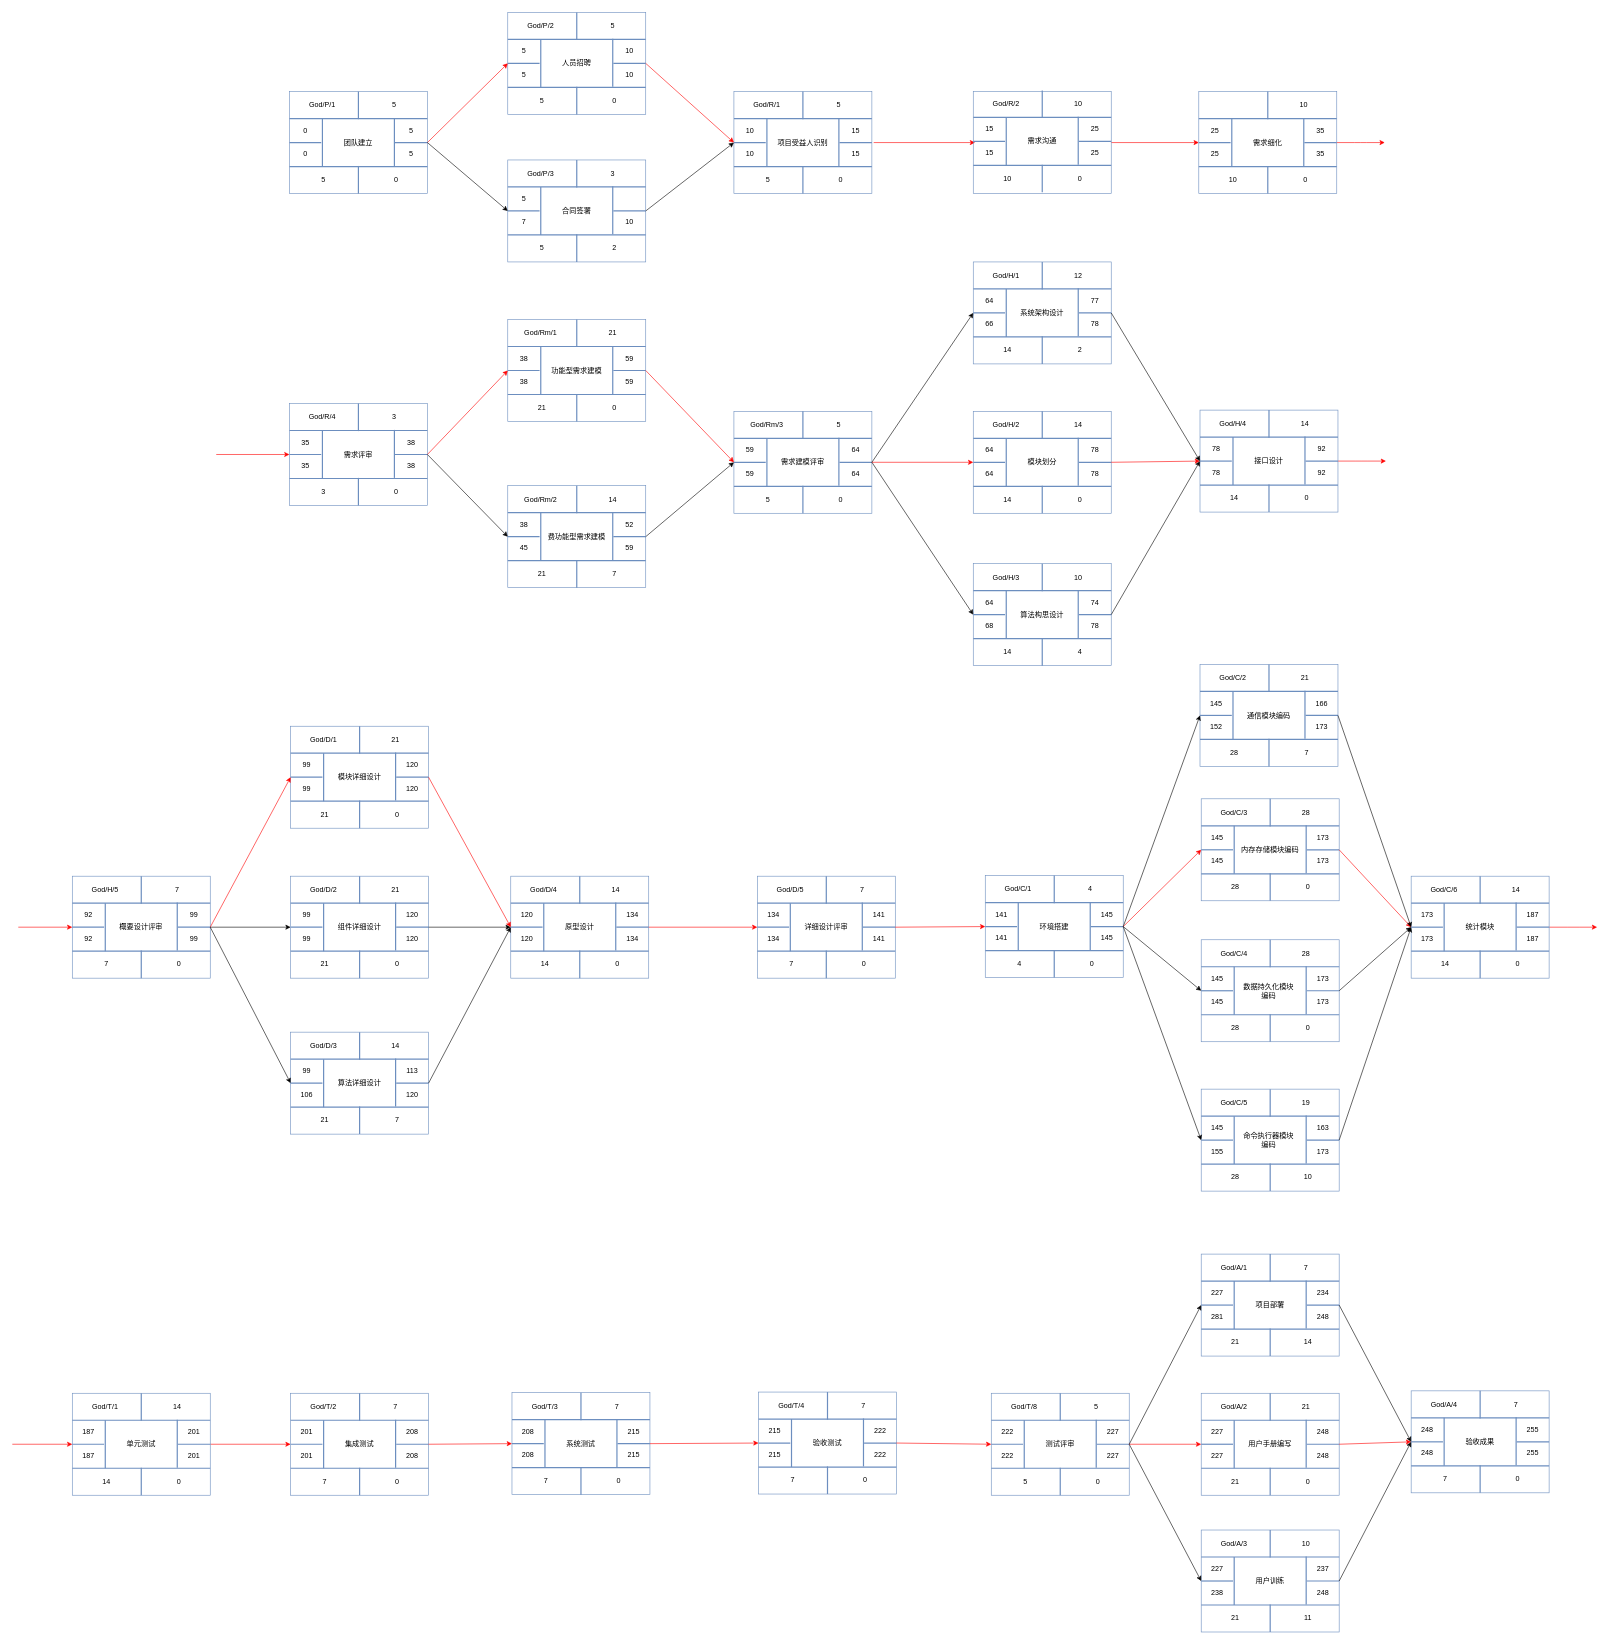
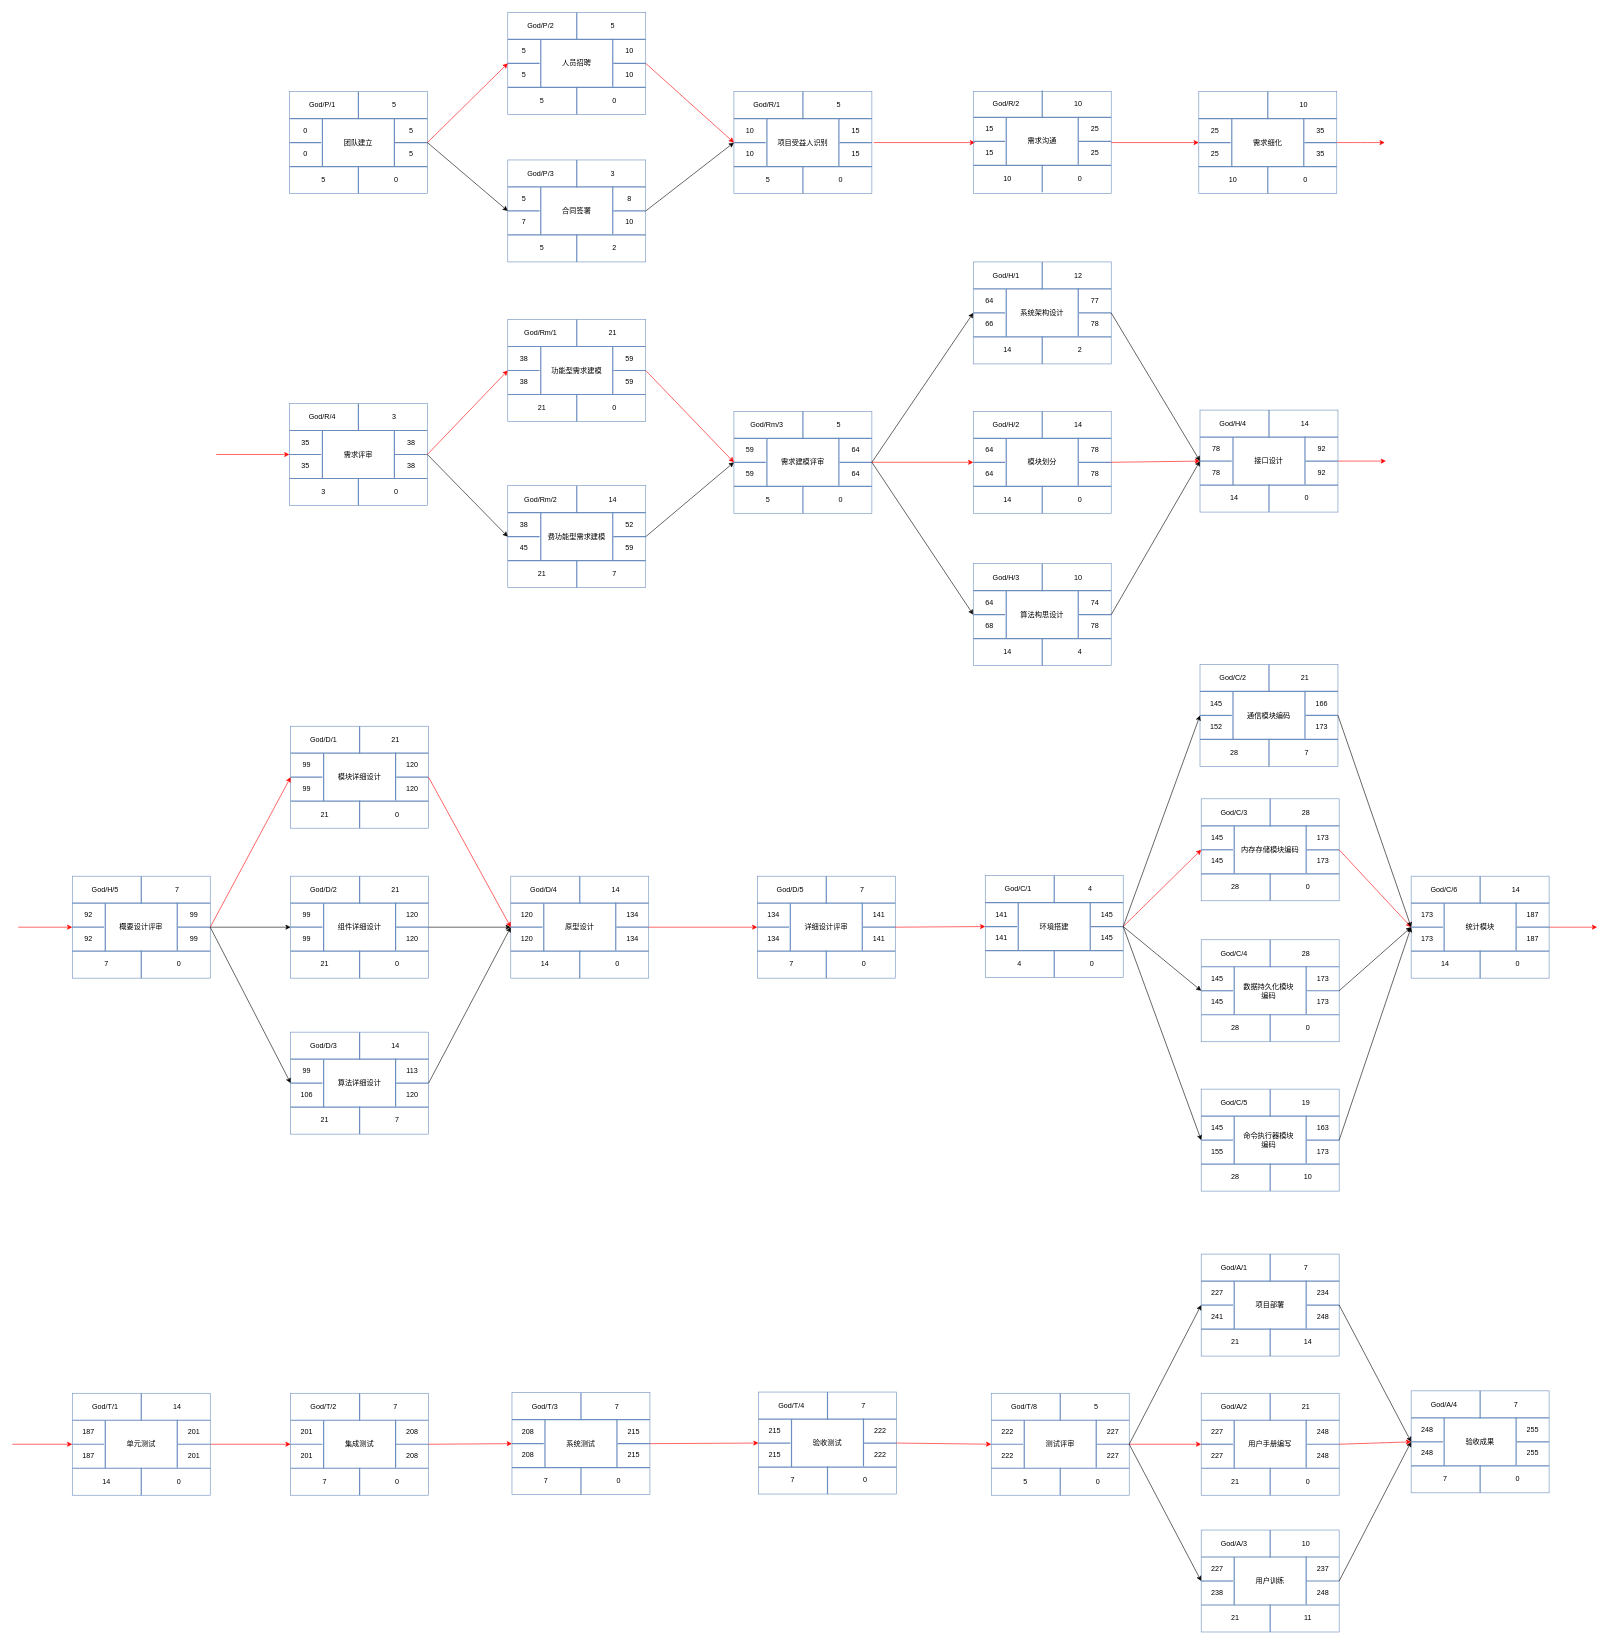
none -> (630, 199)
(1218, 1317) -> (1218, 1317)
